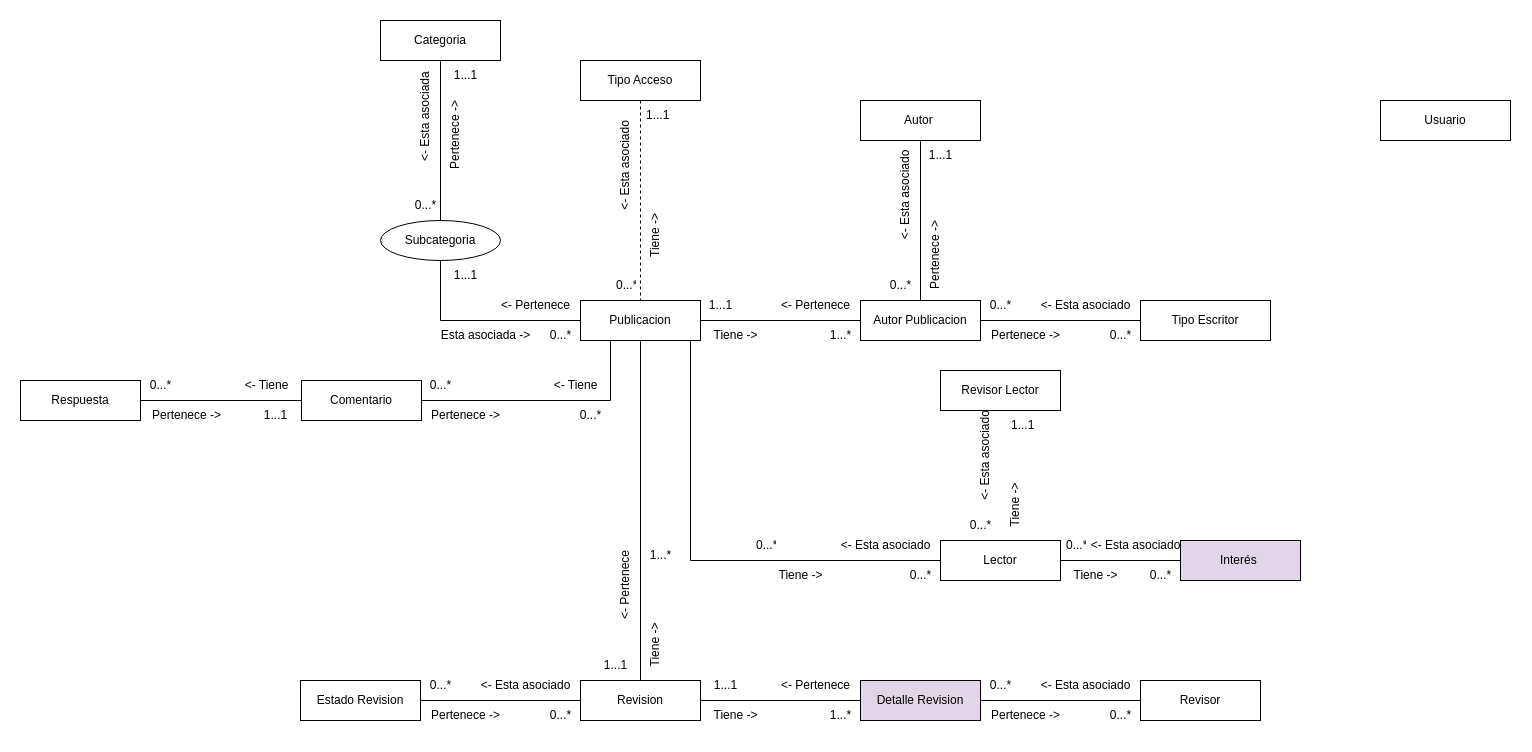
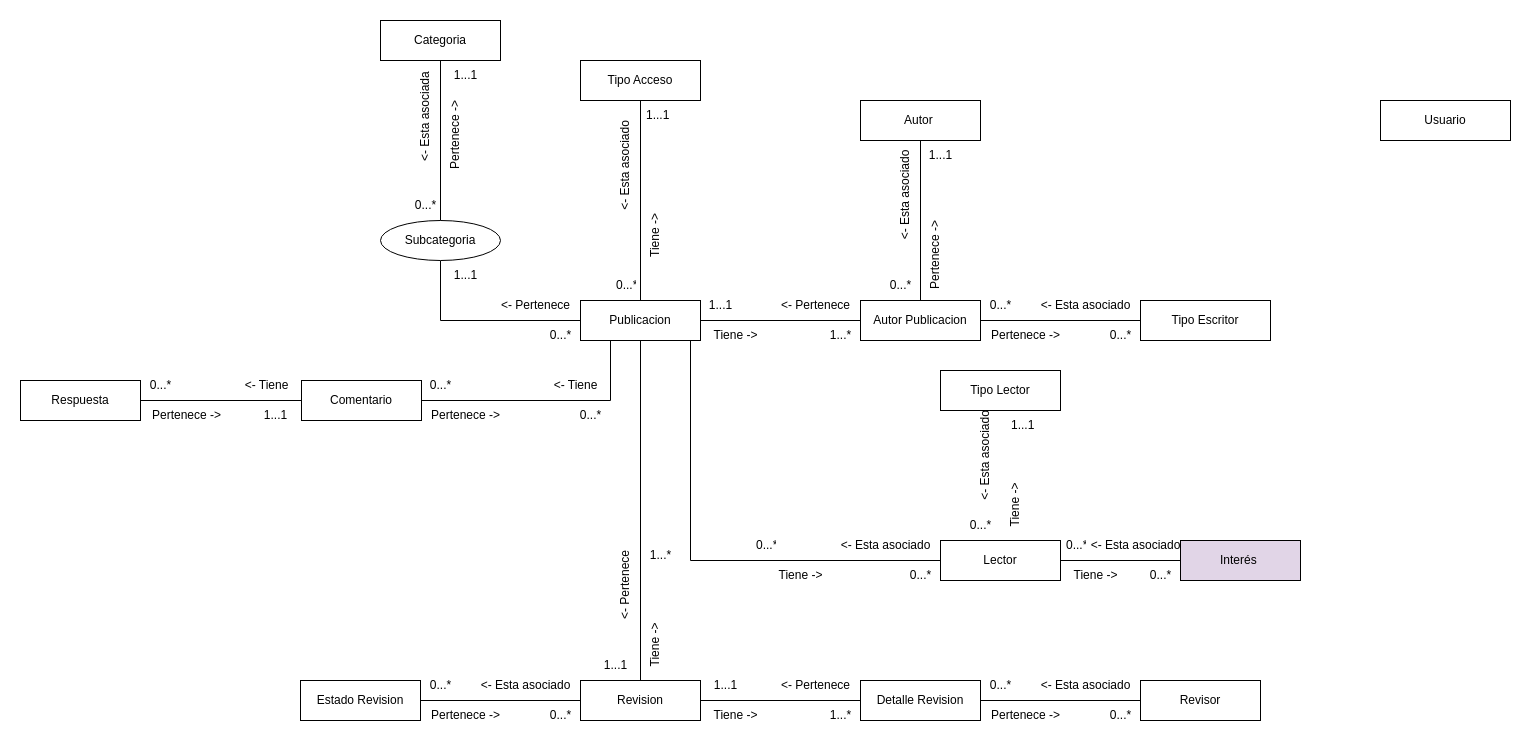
(641, 201) -> (641, 201)
(486, 336) -> none
(1001, 391) -> (1001, 391)
(921, 701) -> (921, 701)
